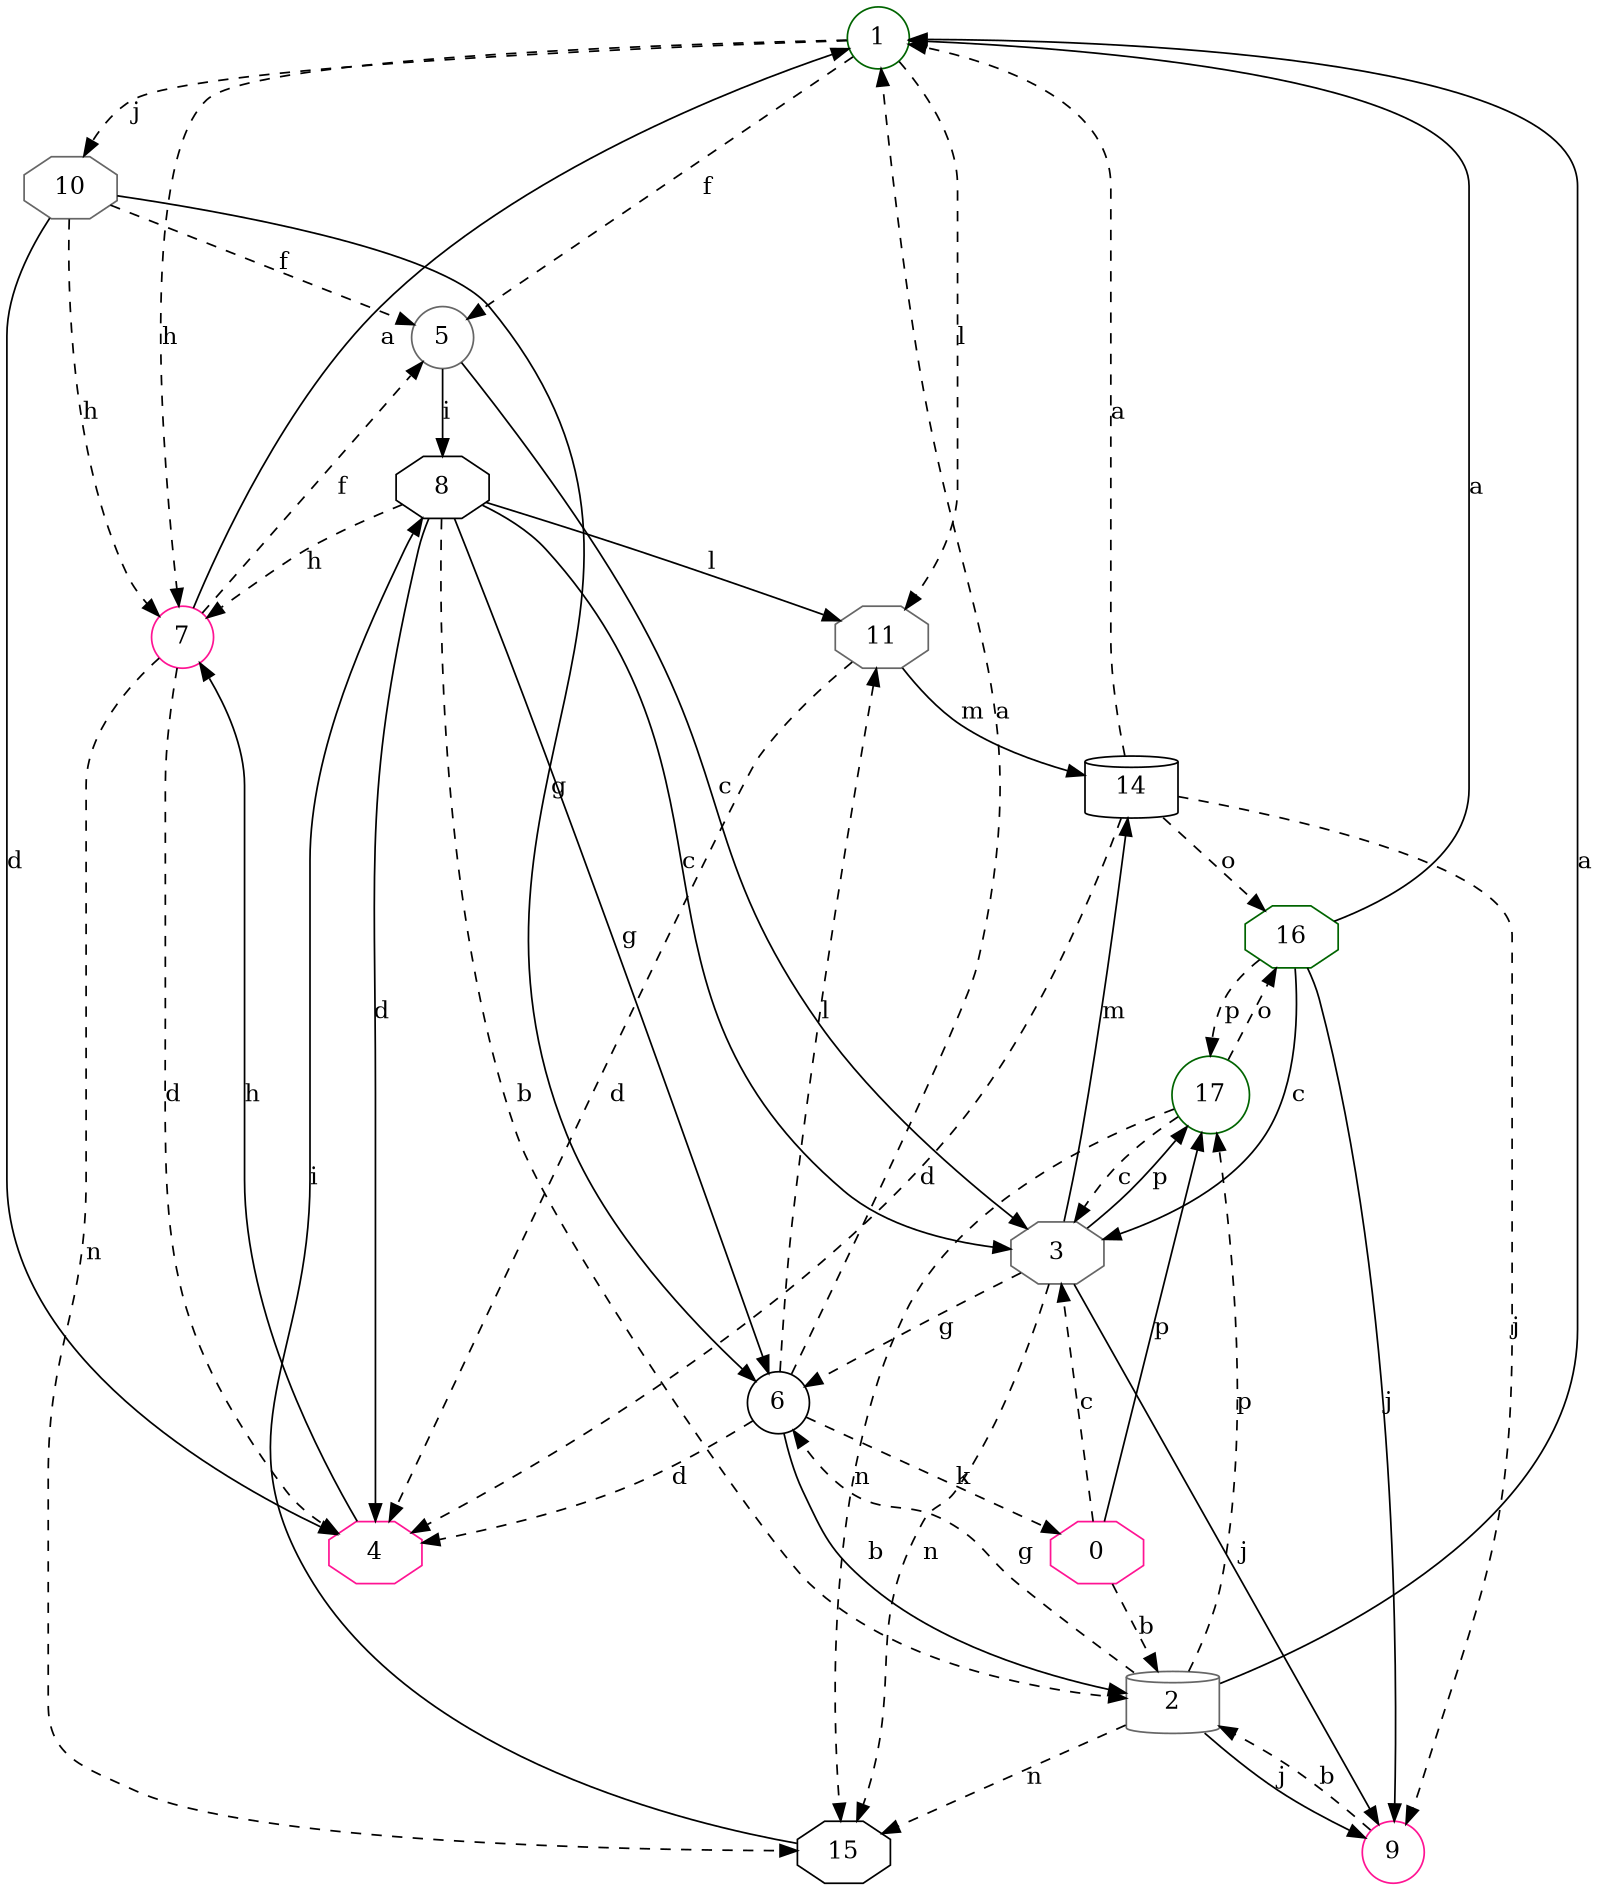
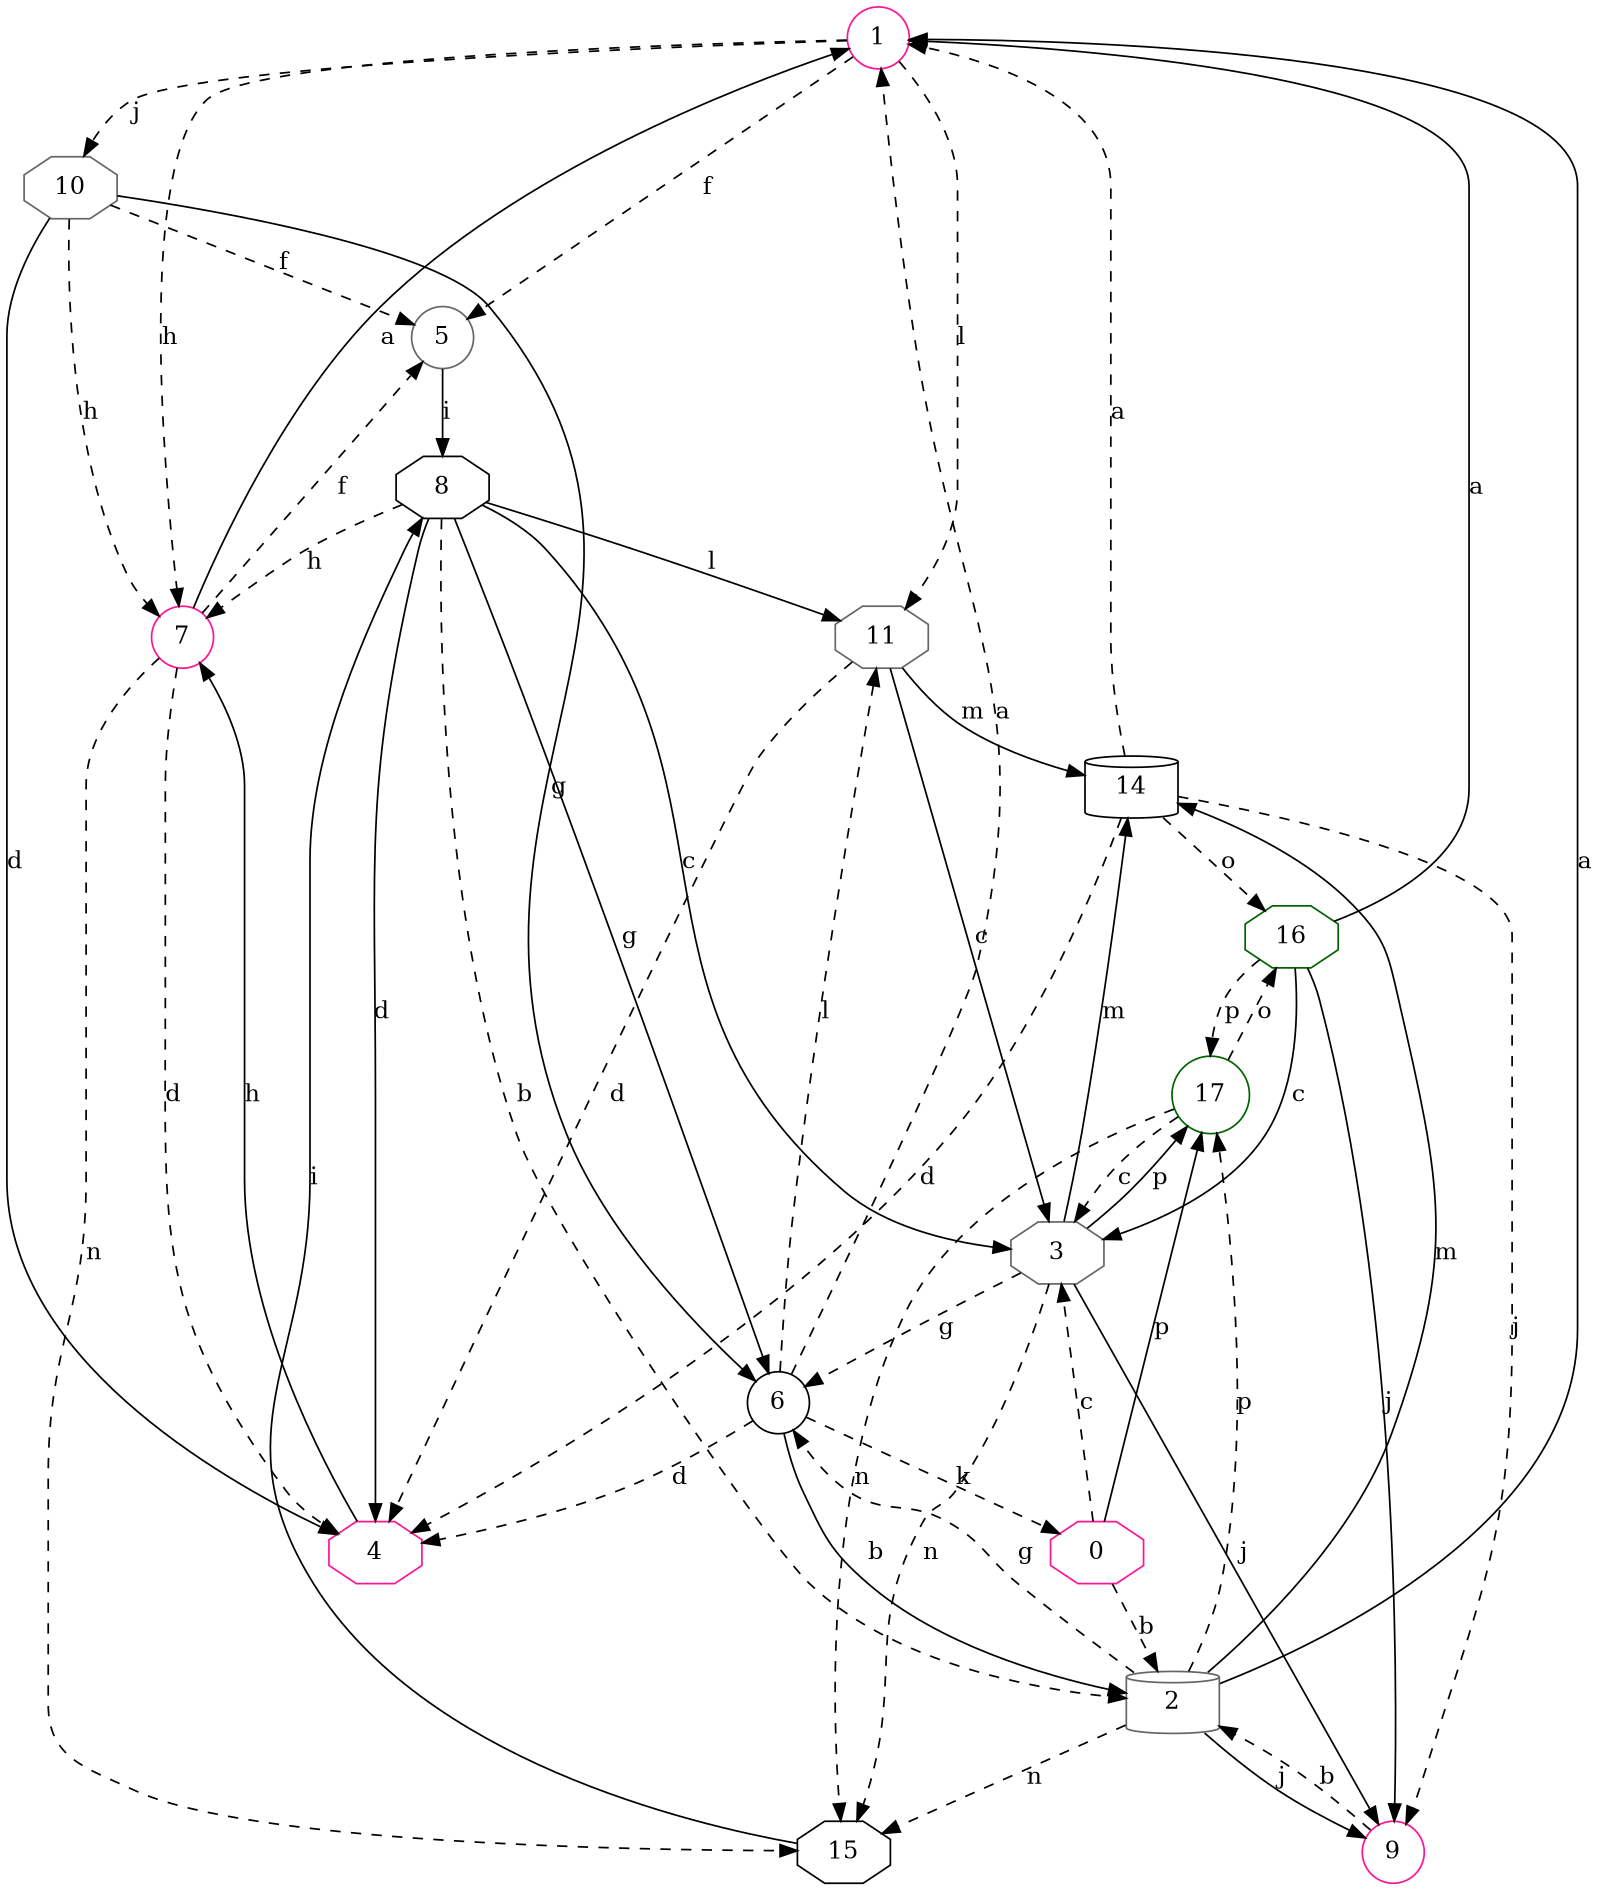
(878, 38) -> (878, 38)
(716, 807) -> (967, 936)
none -> (1436, 1223)
